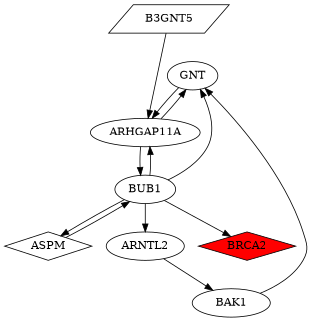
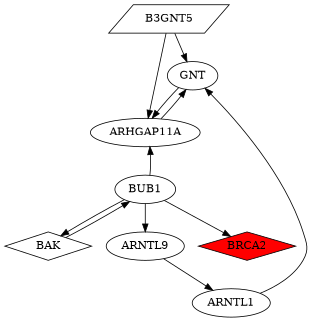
(207, 147) -> (179, 44)
(140, 157) -> none
(48, 246) -> (48, 246)
(145, 246) -> (145, 246)
(231, 303) -> (231, 303)
